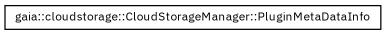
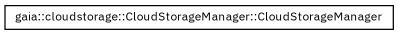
(193, 17) -> (199, 17)
